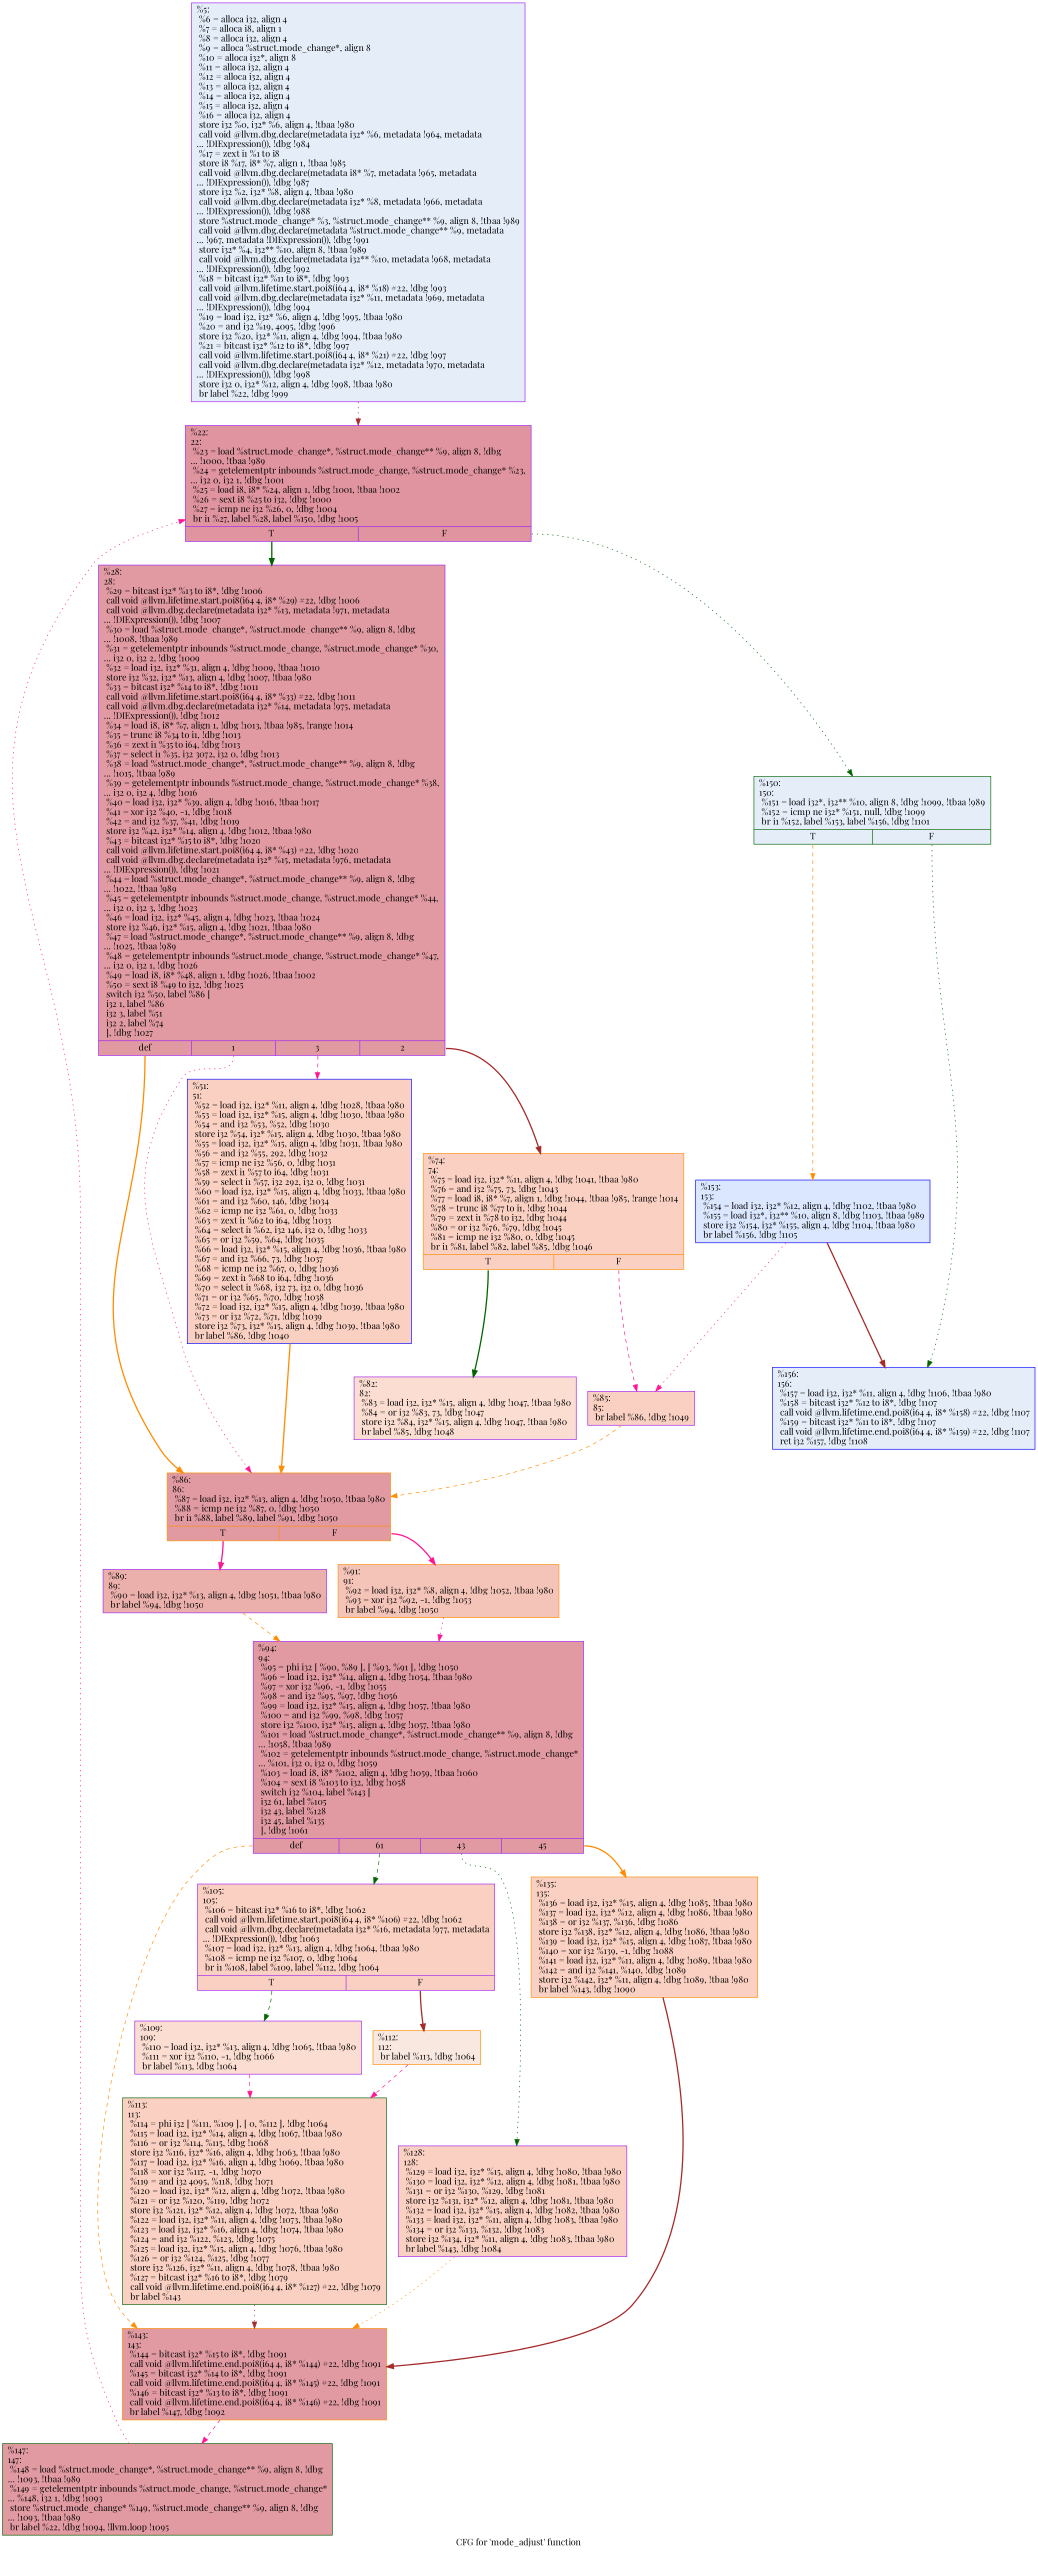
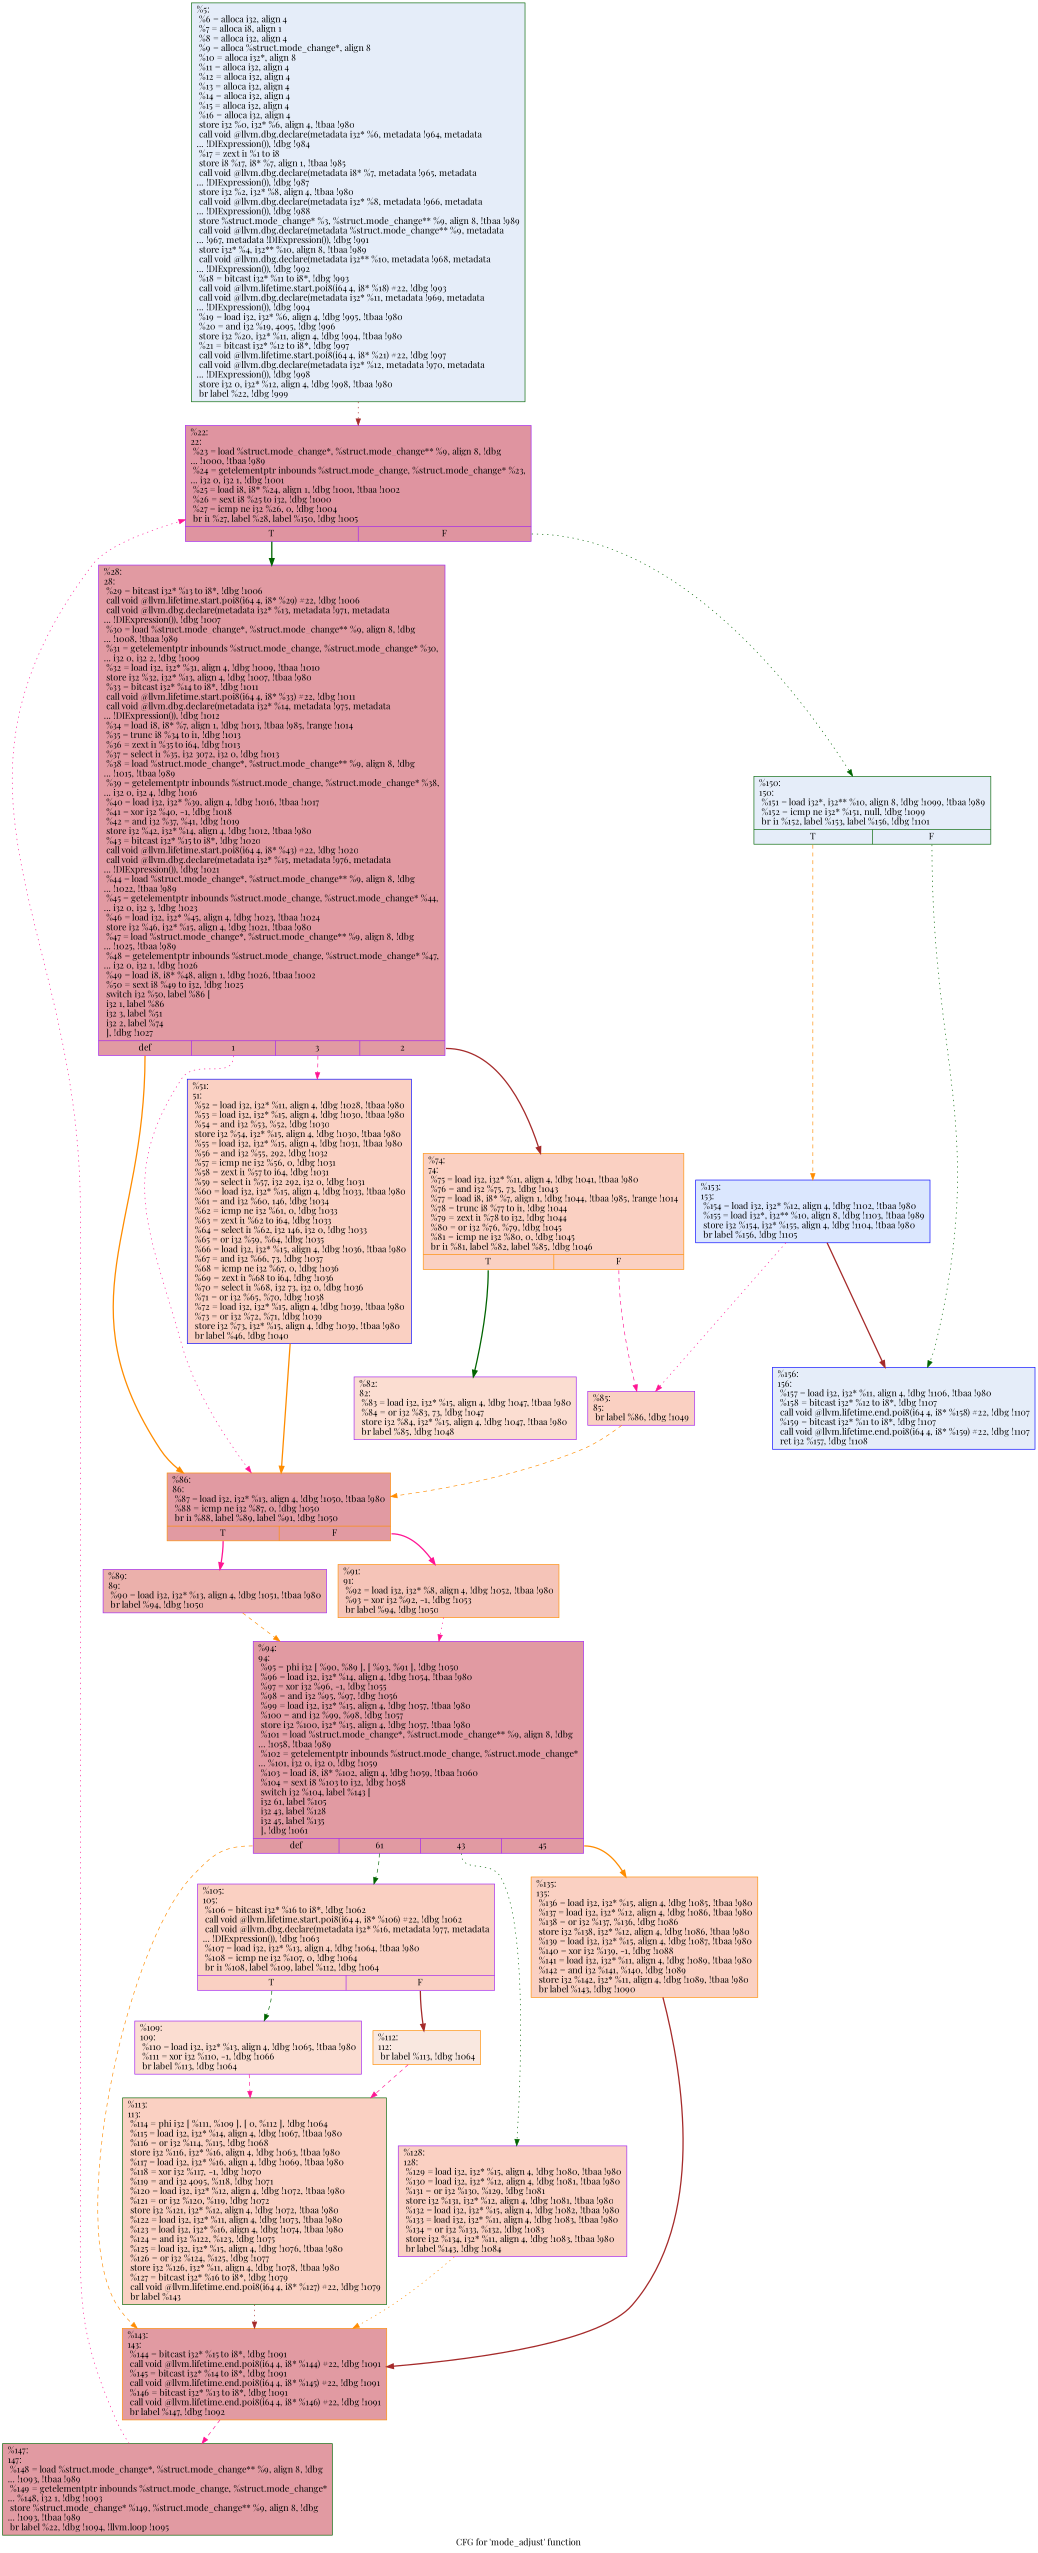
(358, 202) -> (358, 202)
(241, 1336) -> (241, 1336)
